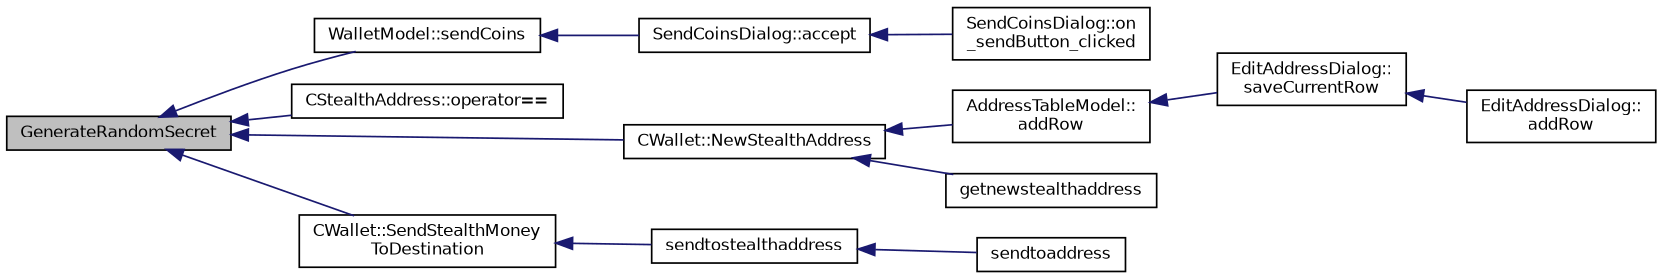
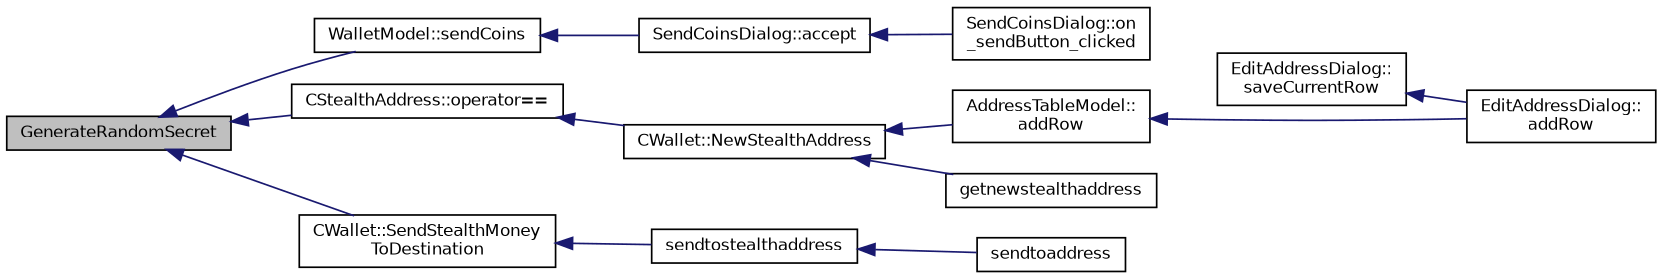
(1192, 96) -> (1317, 120)
(436, 137) -> (600, 122)
